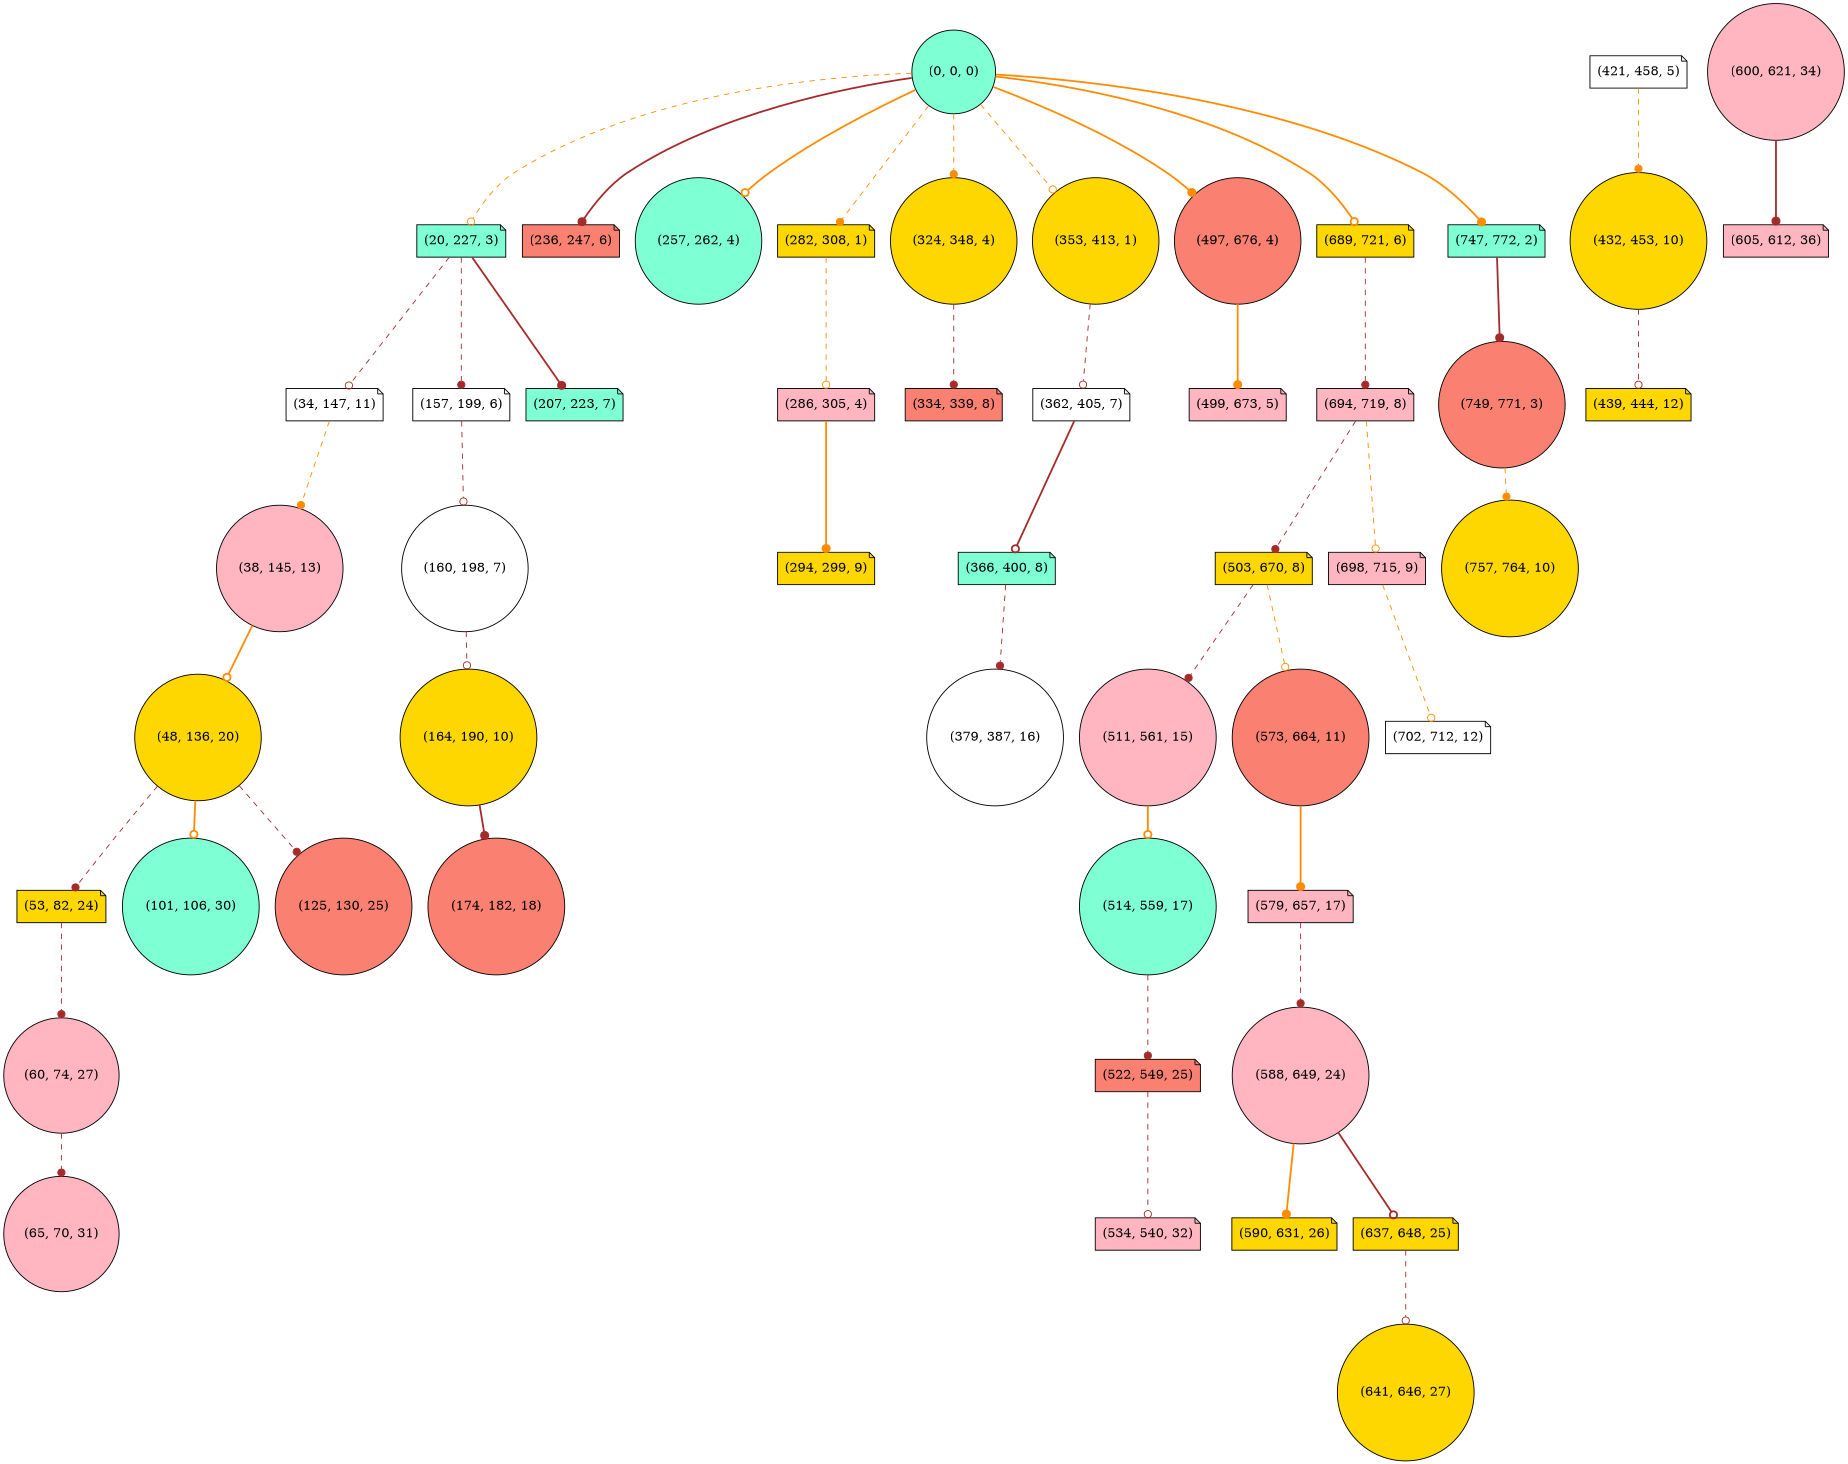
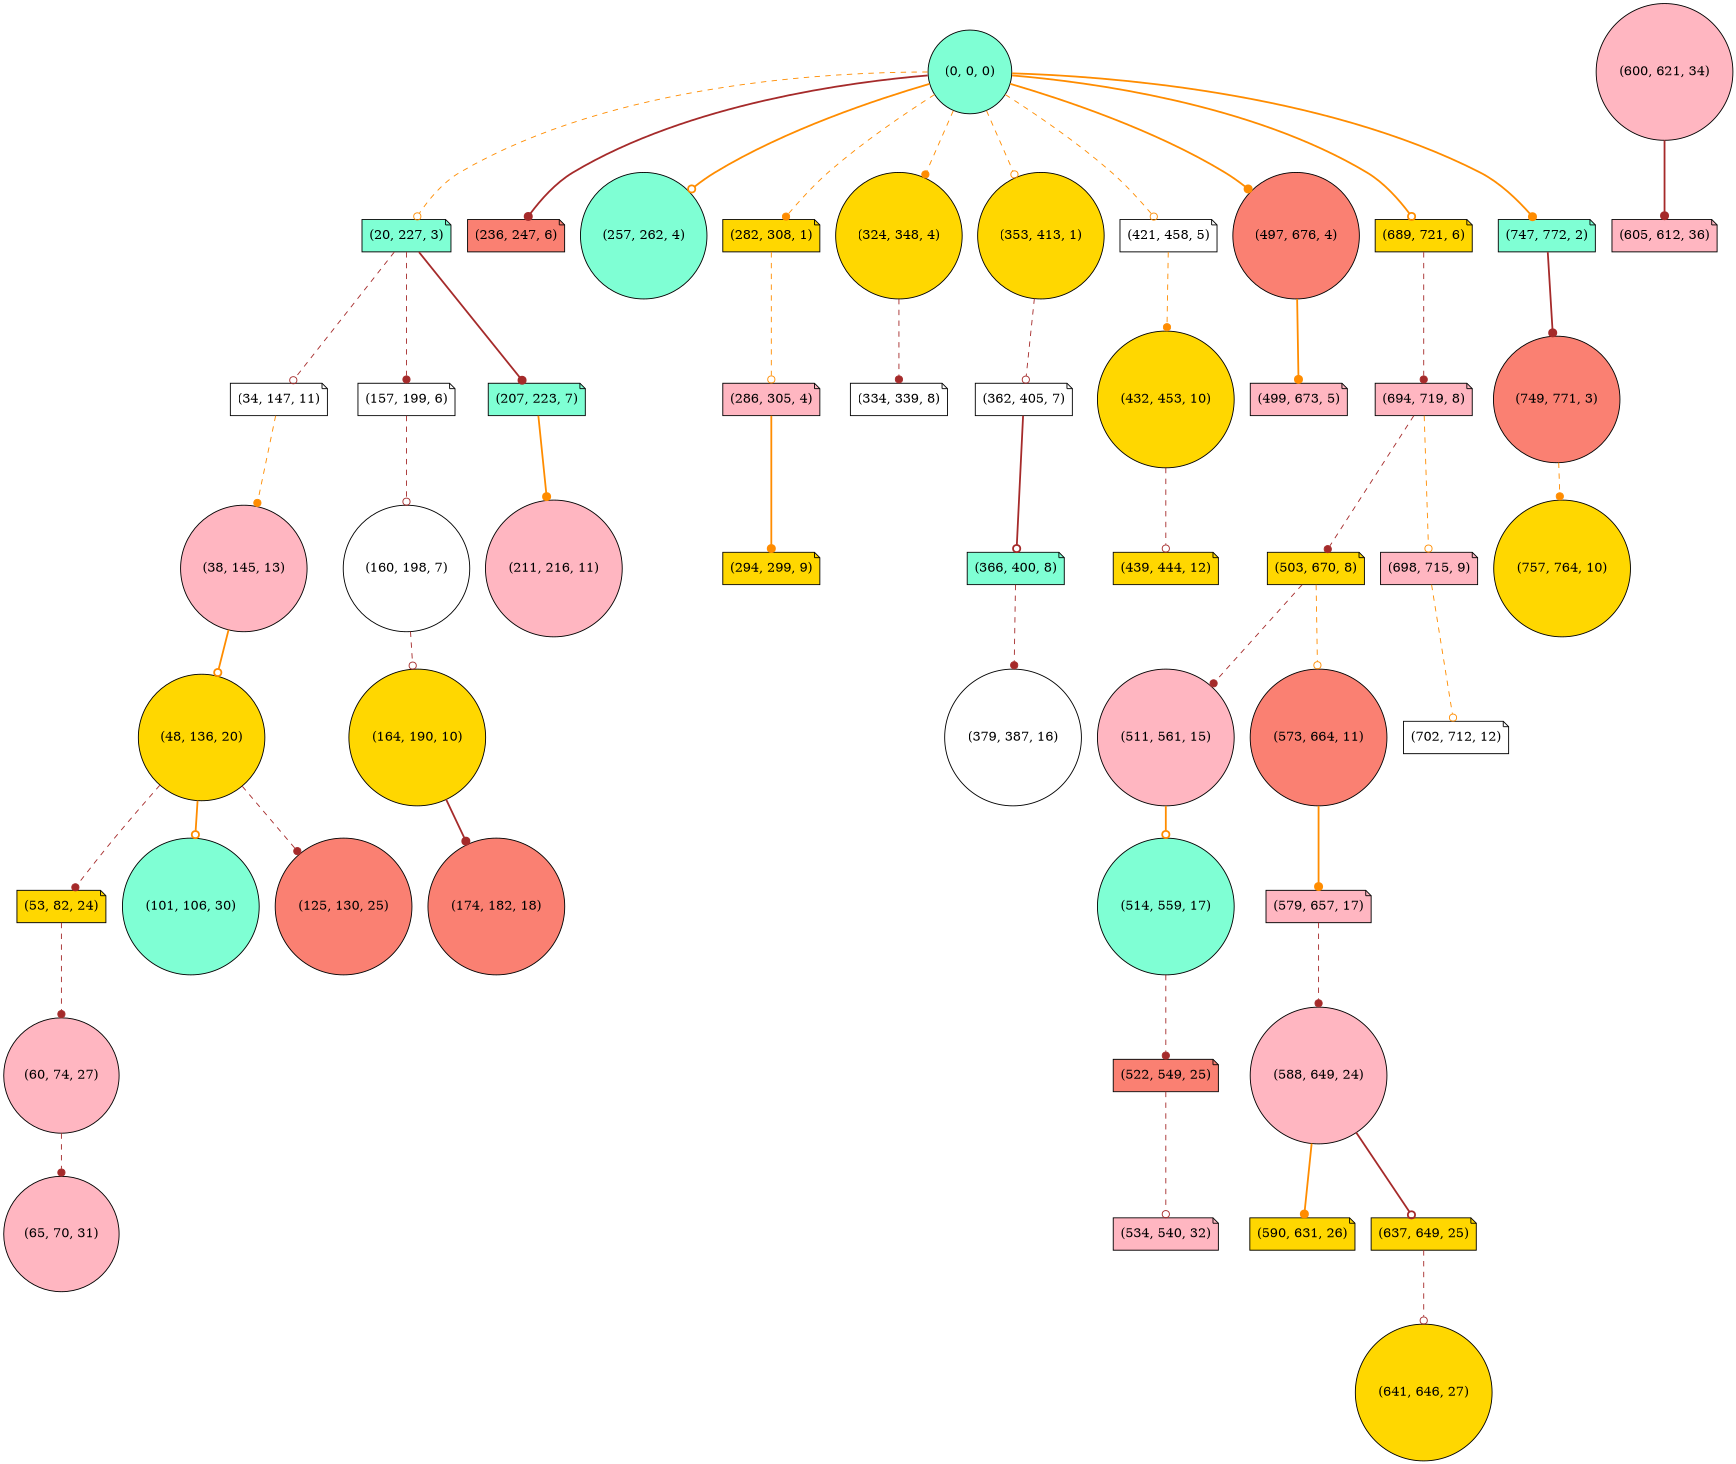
none -> (1083, 149)
(954, 405) -> (899, 399)
none -> (554, 568)
(1406, 1234) -> (1424, 1234)
